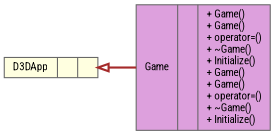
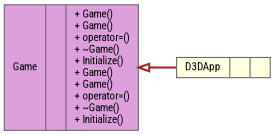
(122, 68) -> (163, 68)
